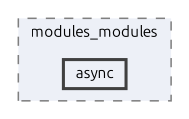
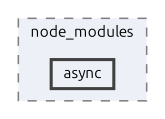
(95, 33) -> (82, 33)
